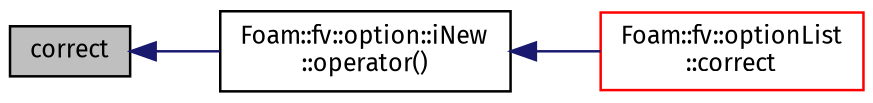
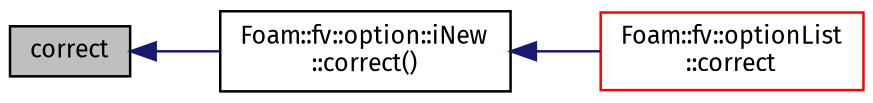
(365, 51) -> (365, 51)
